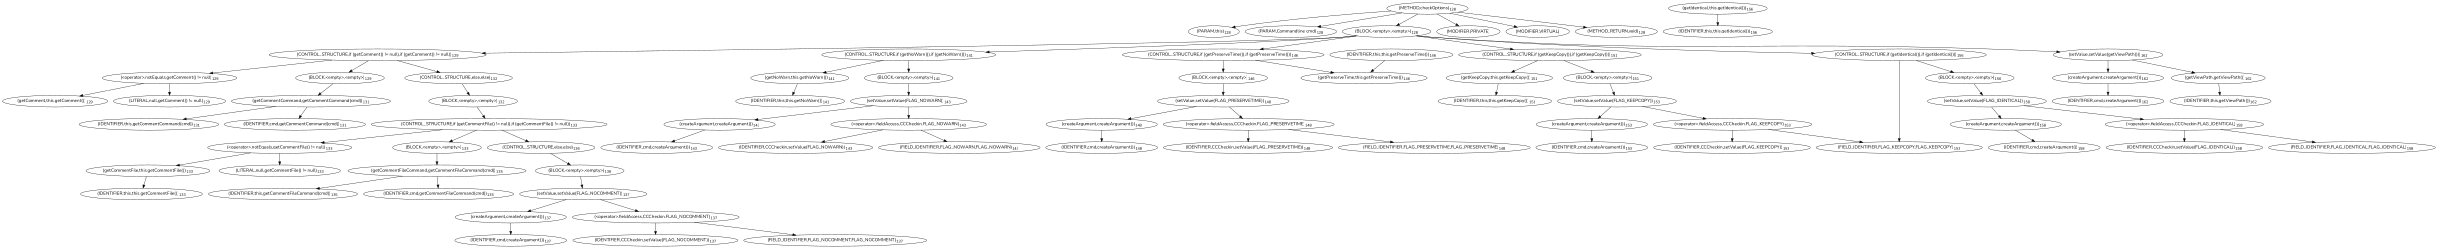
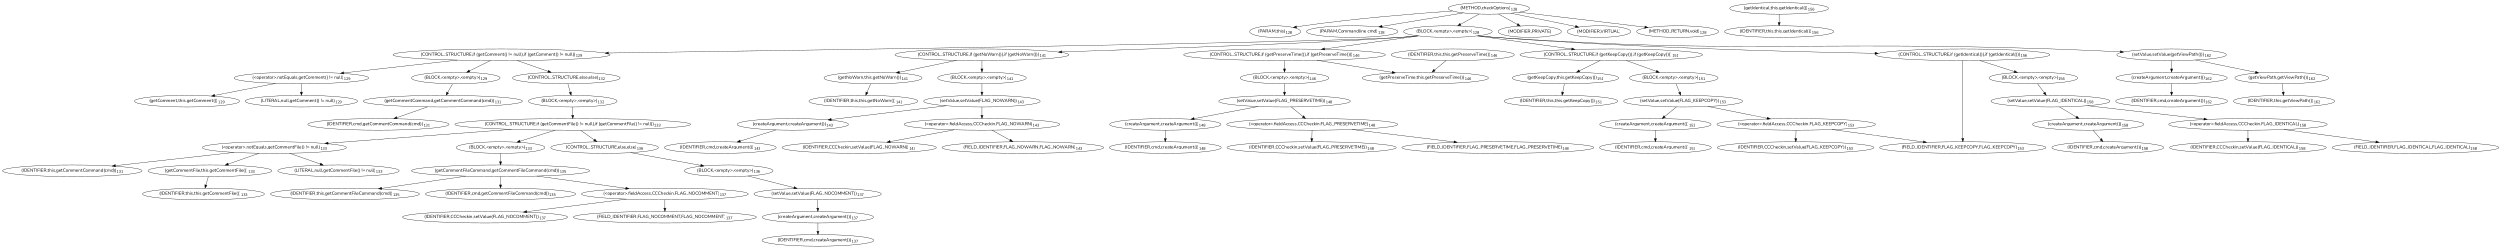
(231, 113) -> (175, 159)
(618, 205) -> (581, 182)
